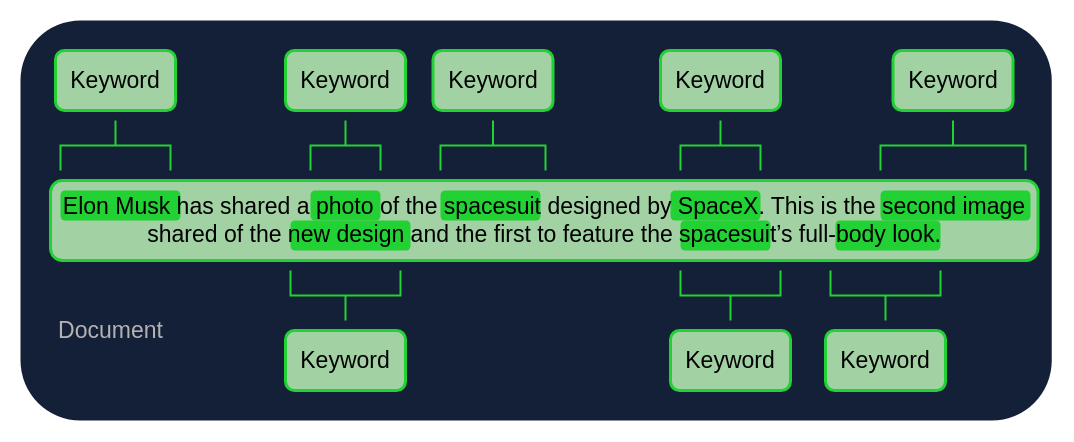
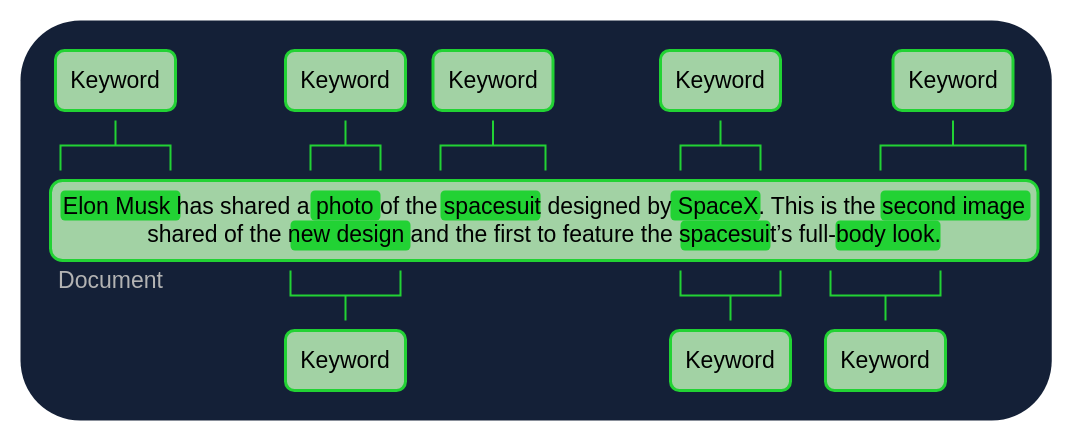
(111, 331) -> (111, 281)
